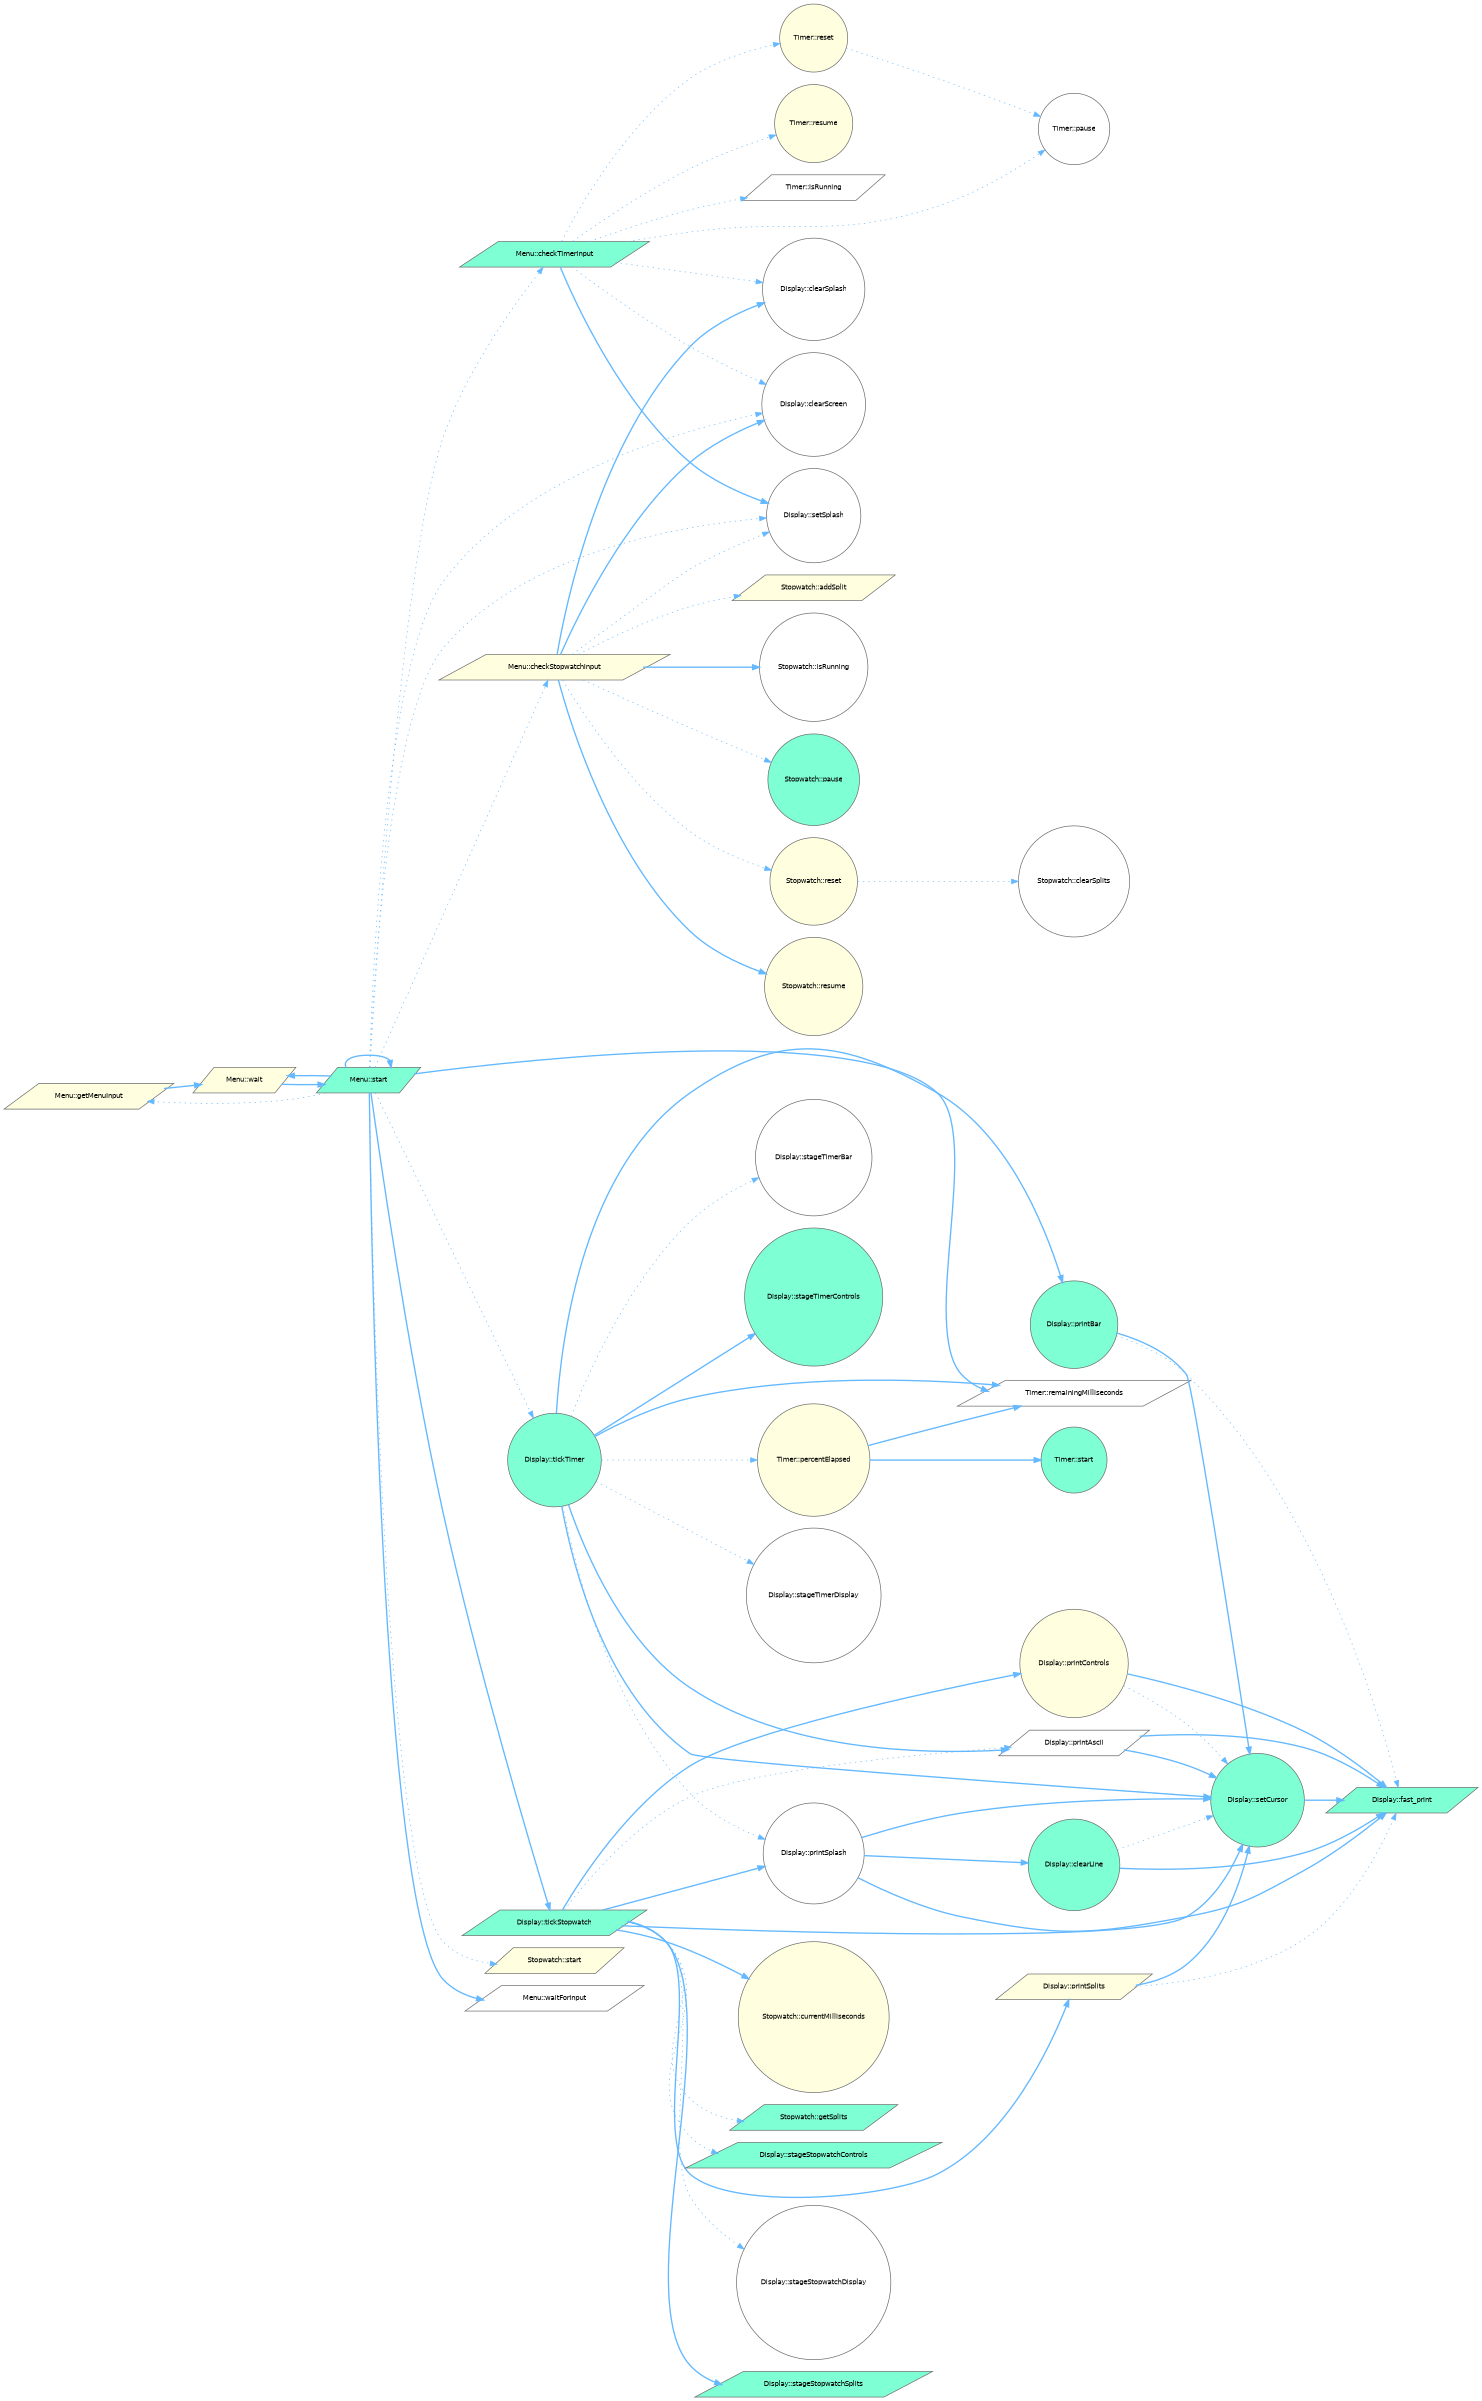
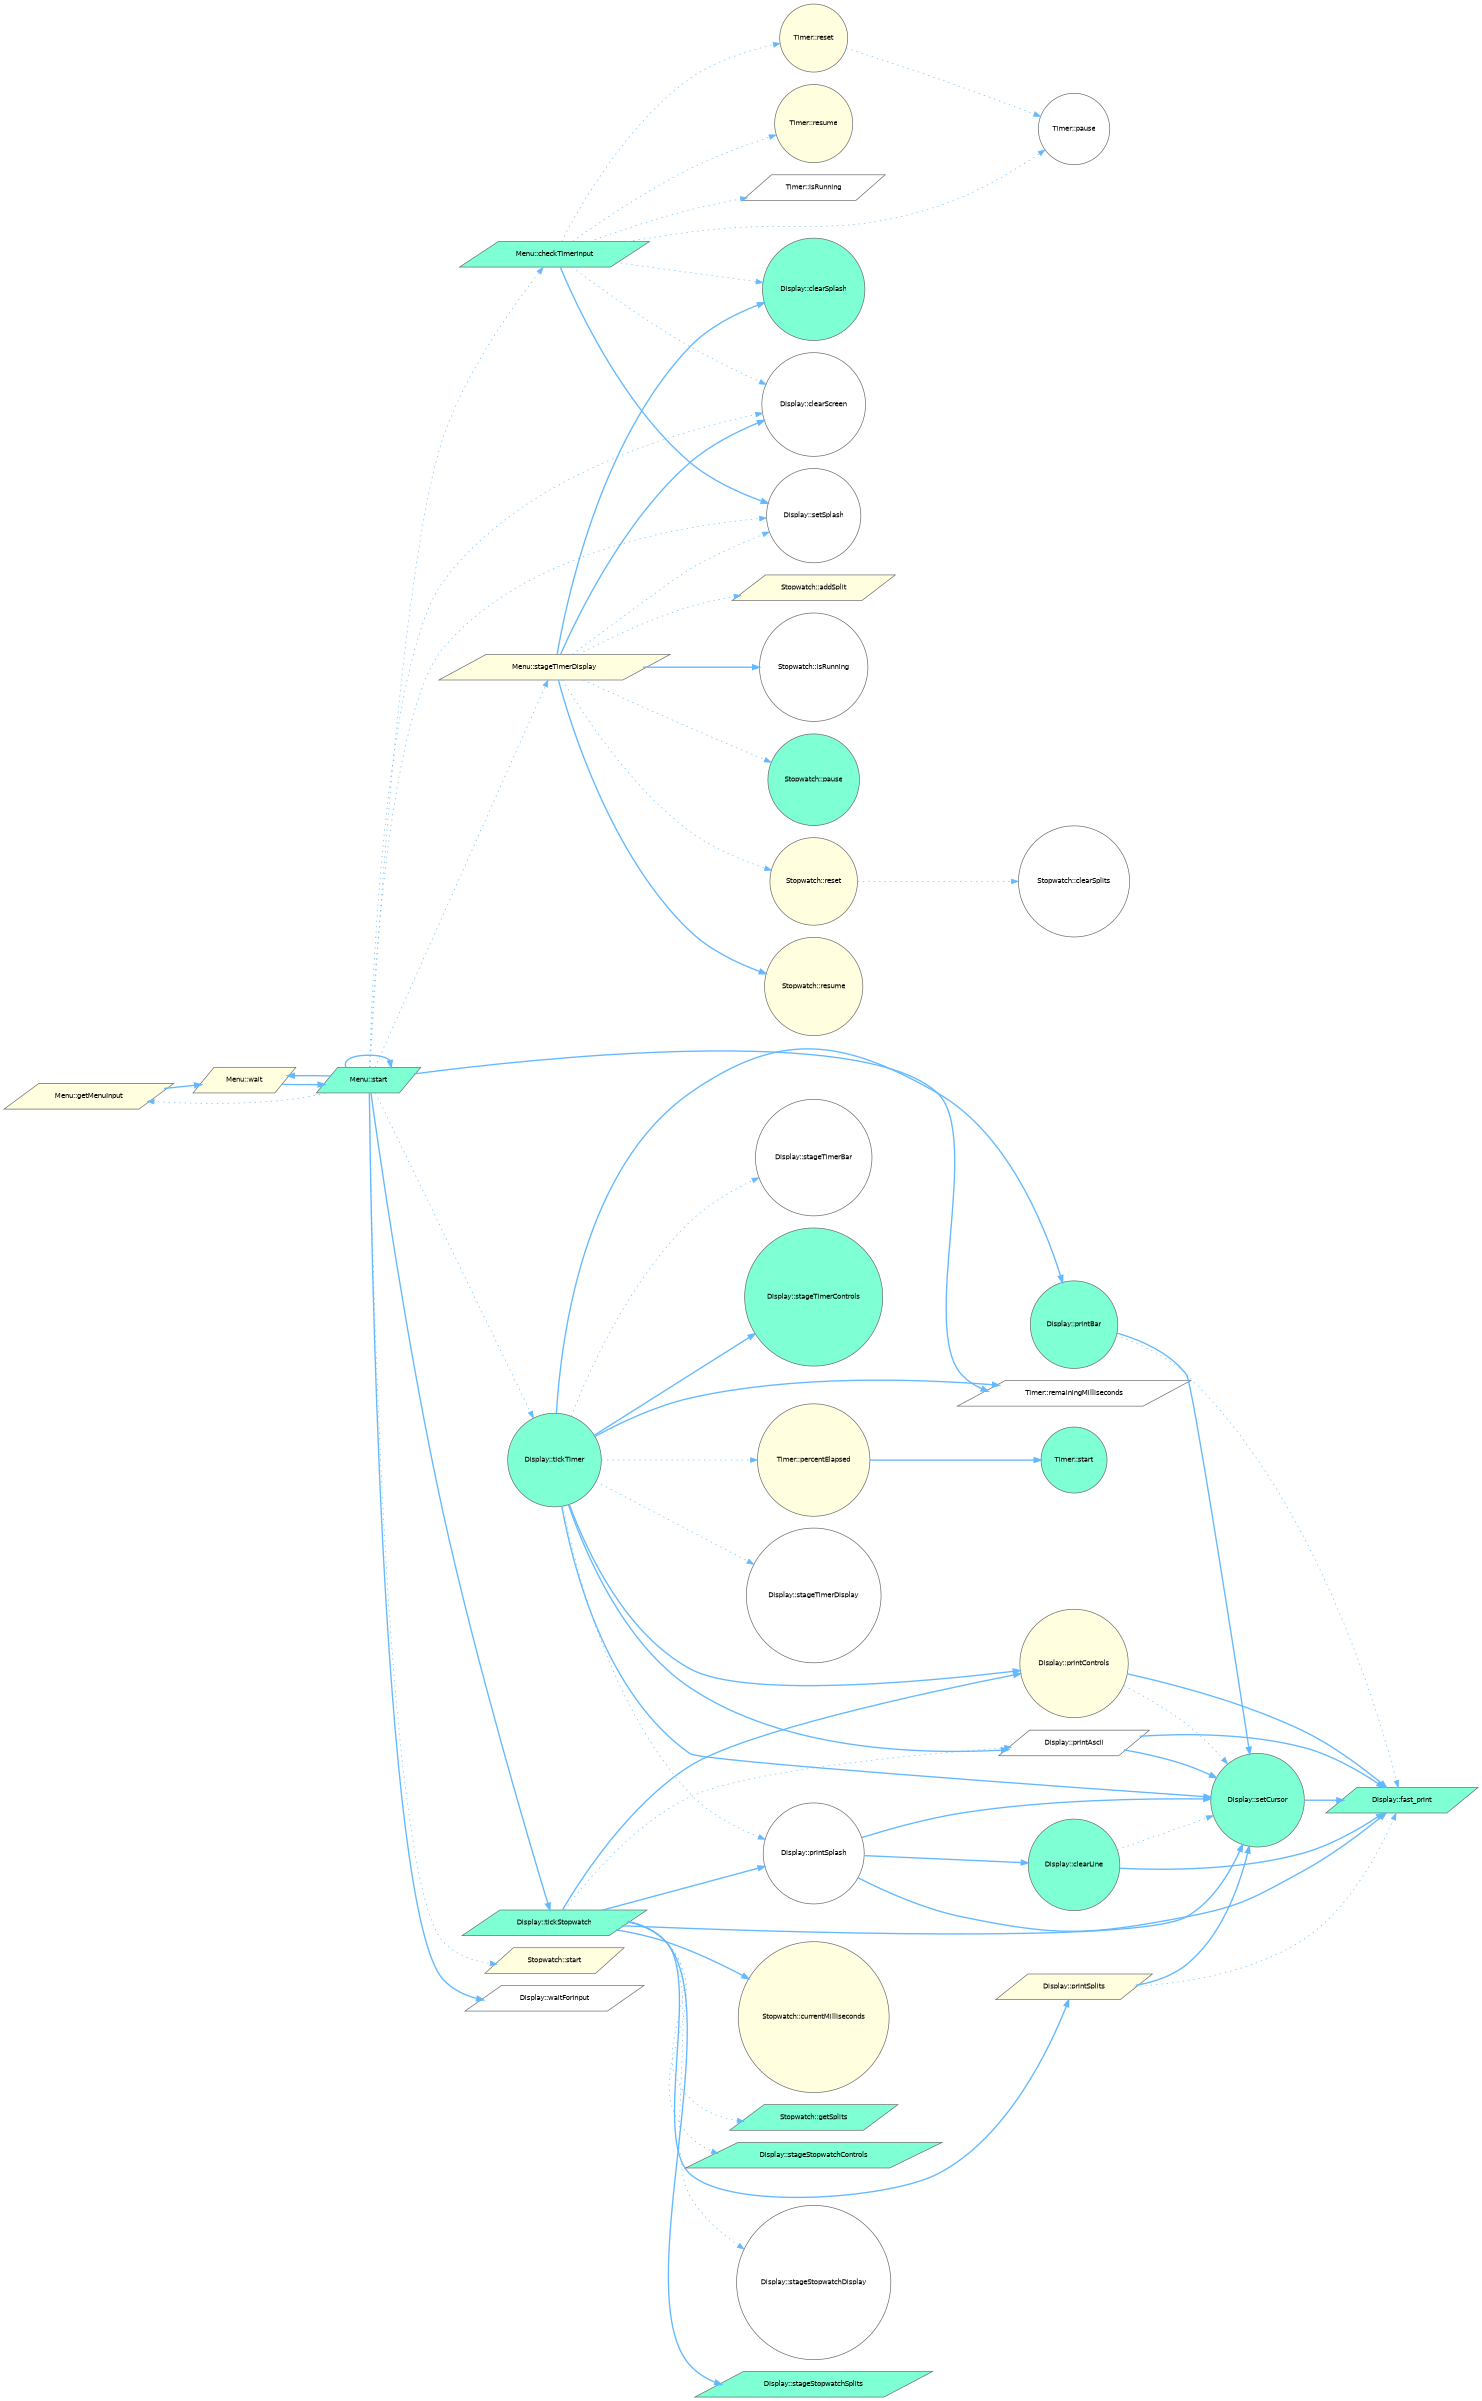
(814, 289) -> (814, 289)
(554, 667) -> (554, 667)
(941, 1426) -> none
none -> (747, 1683)
(554, 1998) -> (554, 1998)
